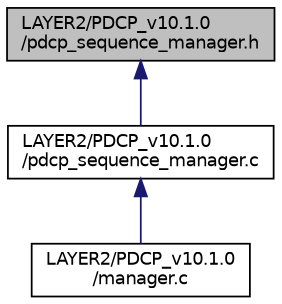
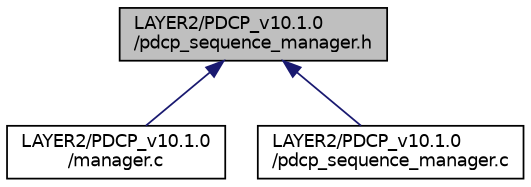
(141, 220) -> (178, 99)
